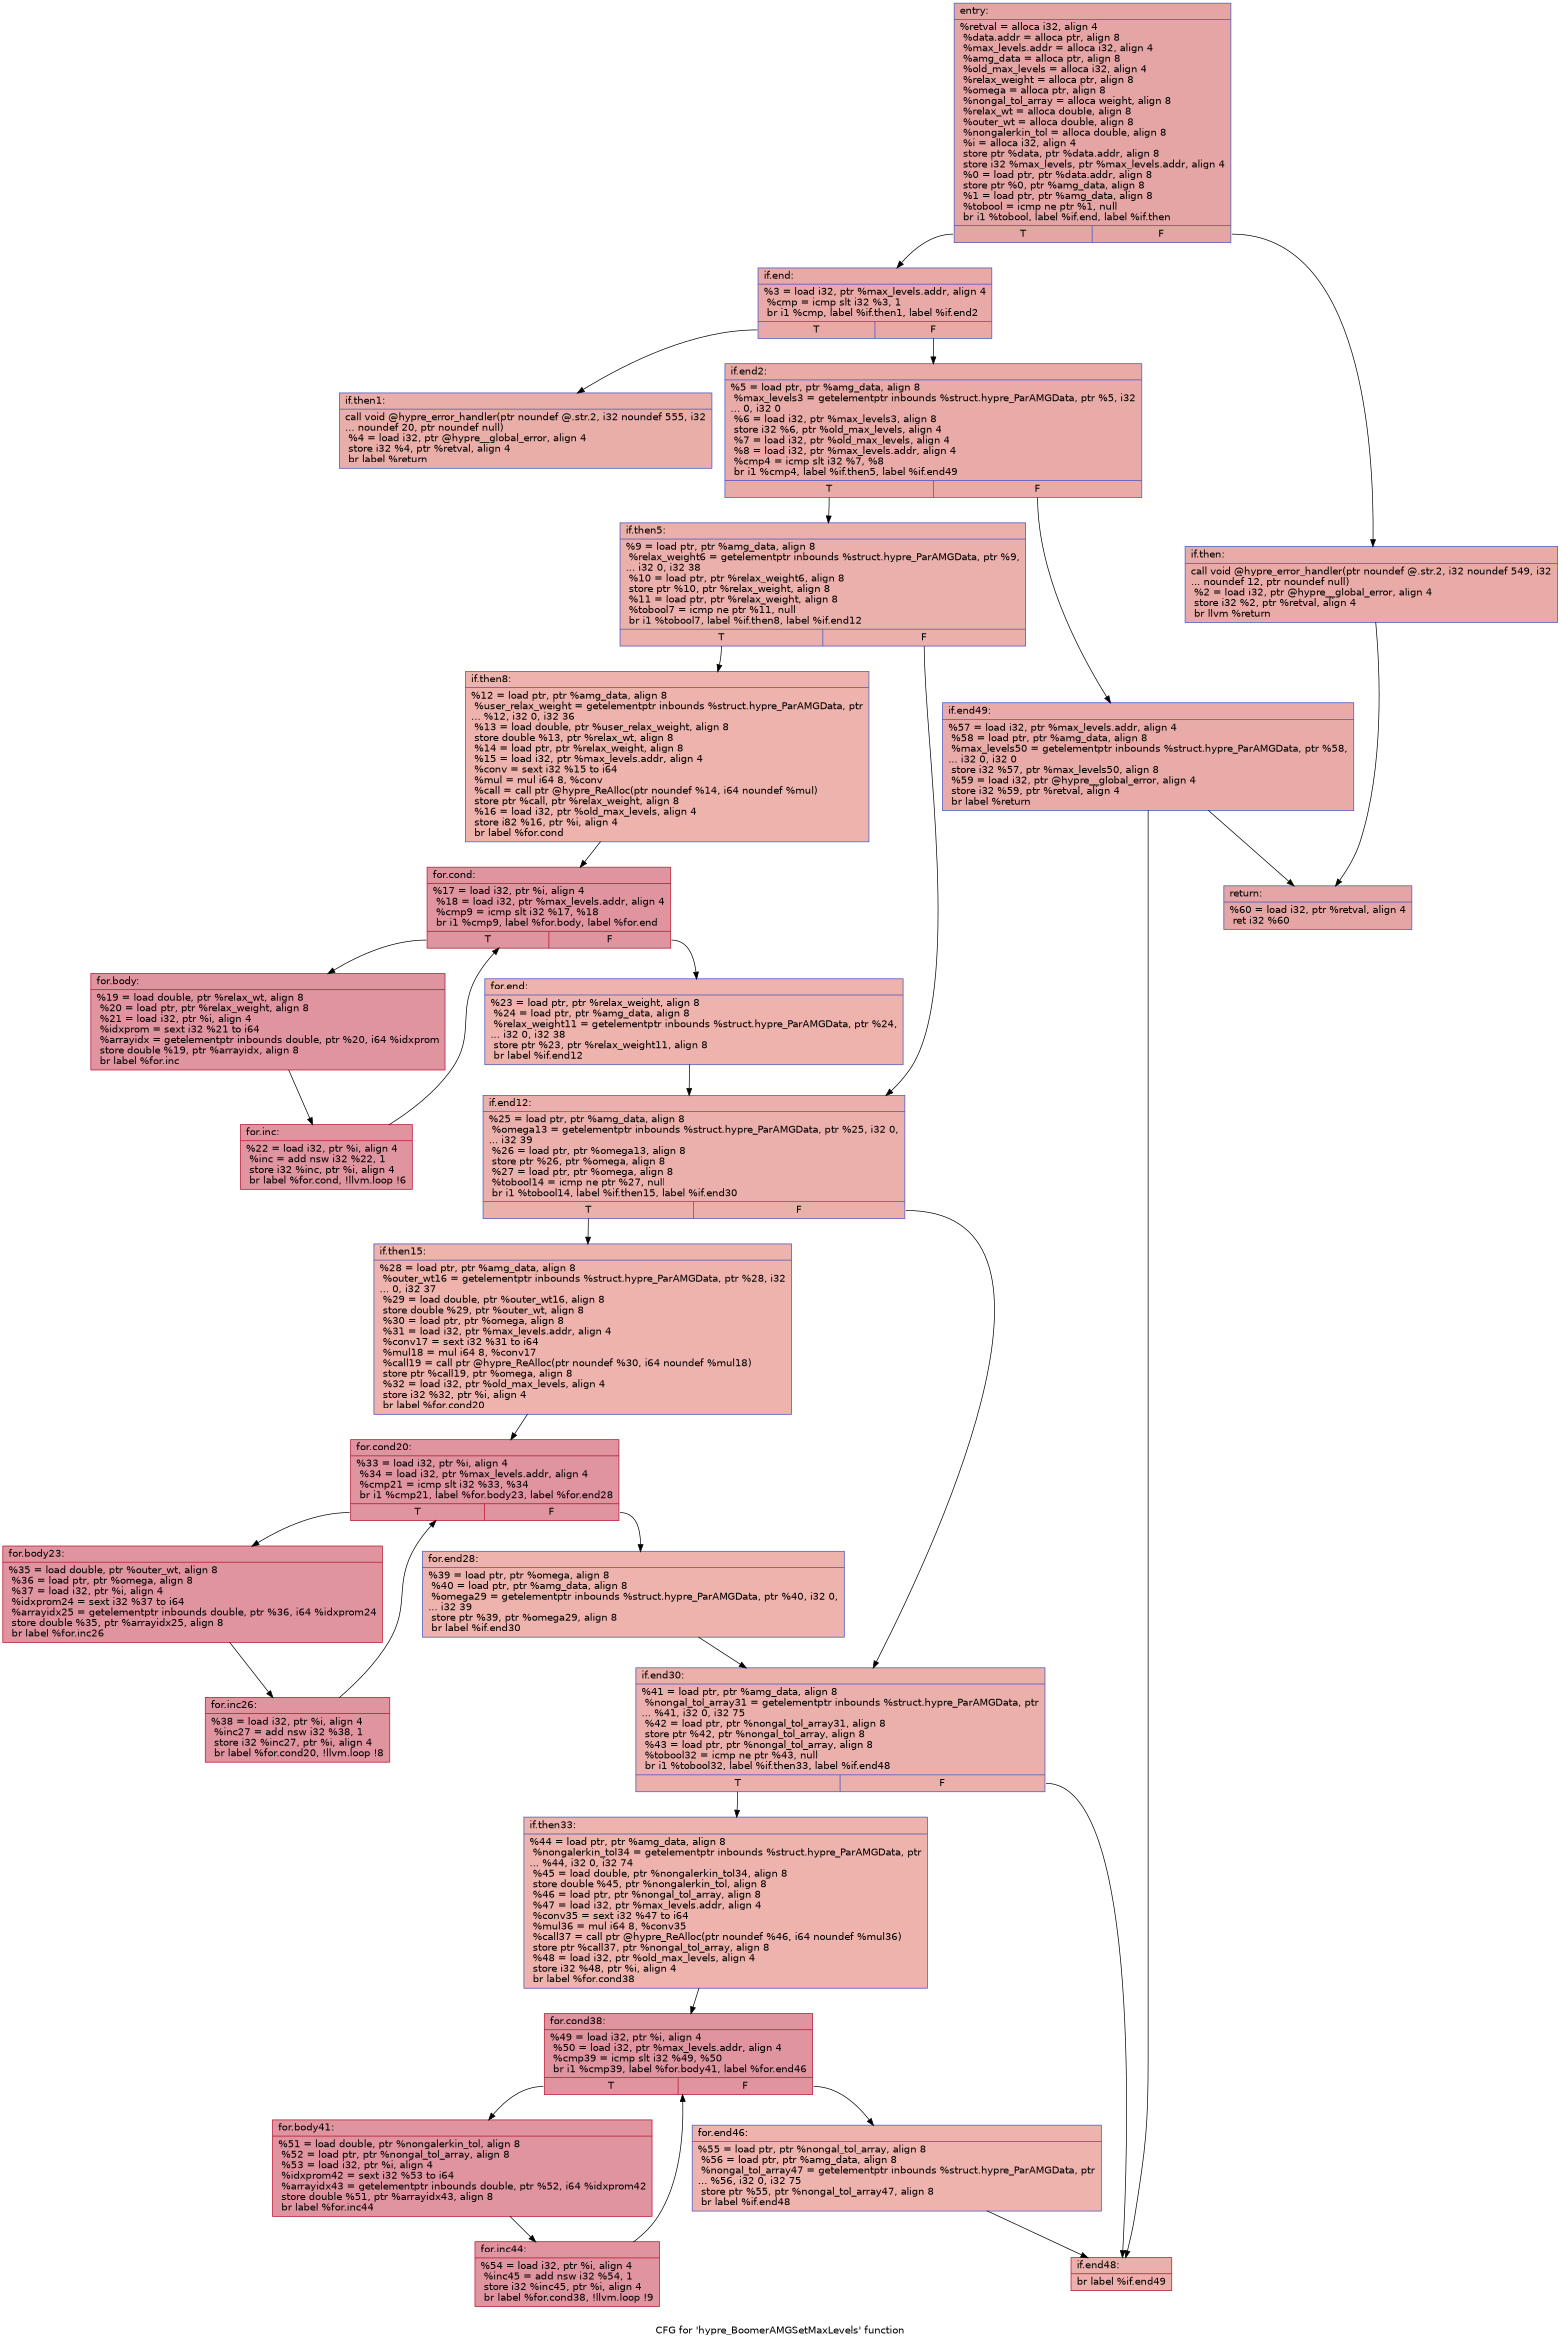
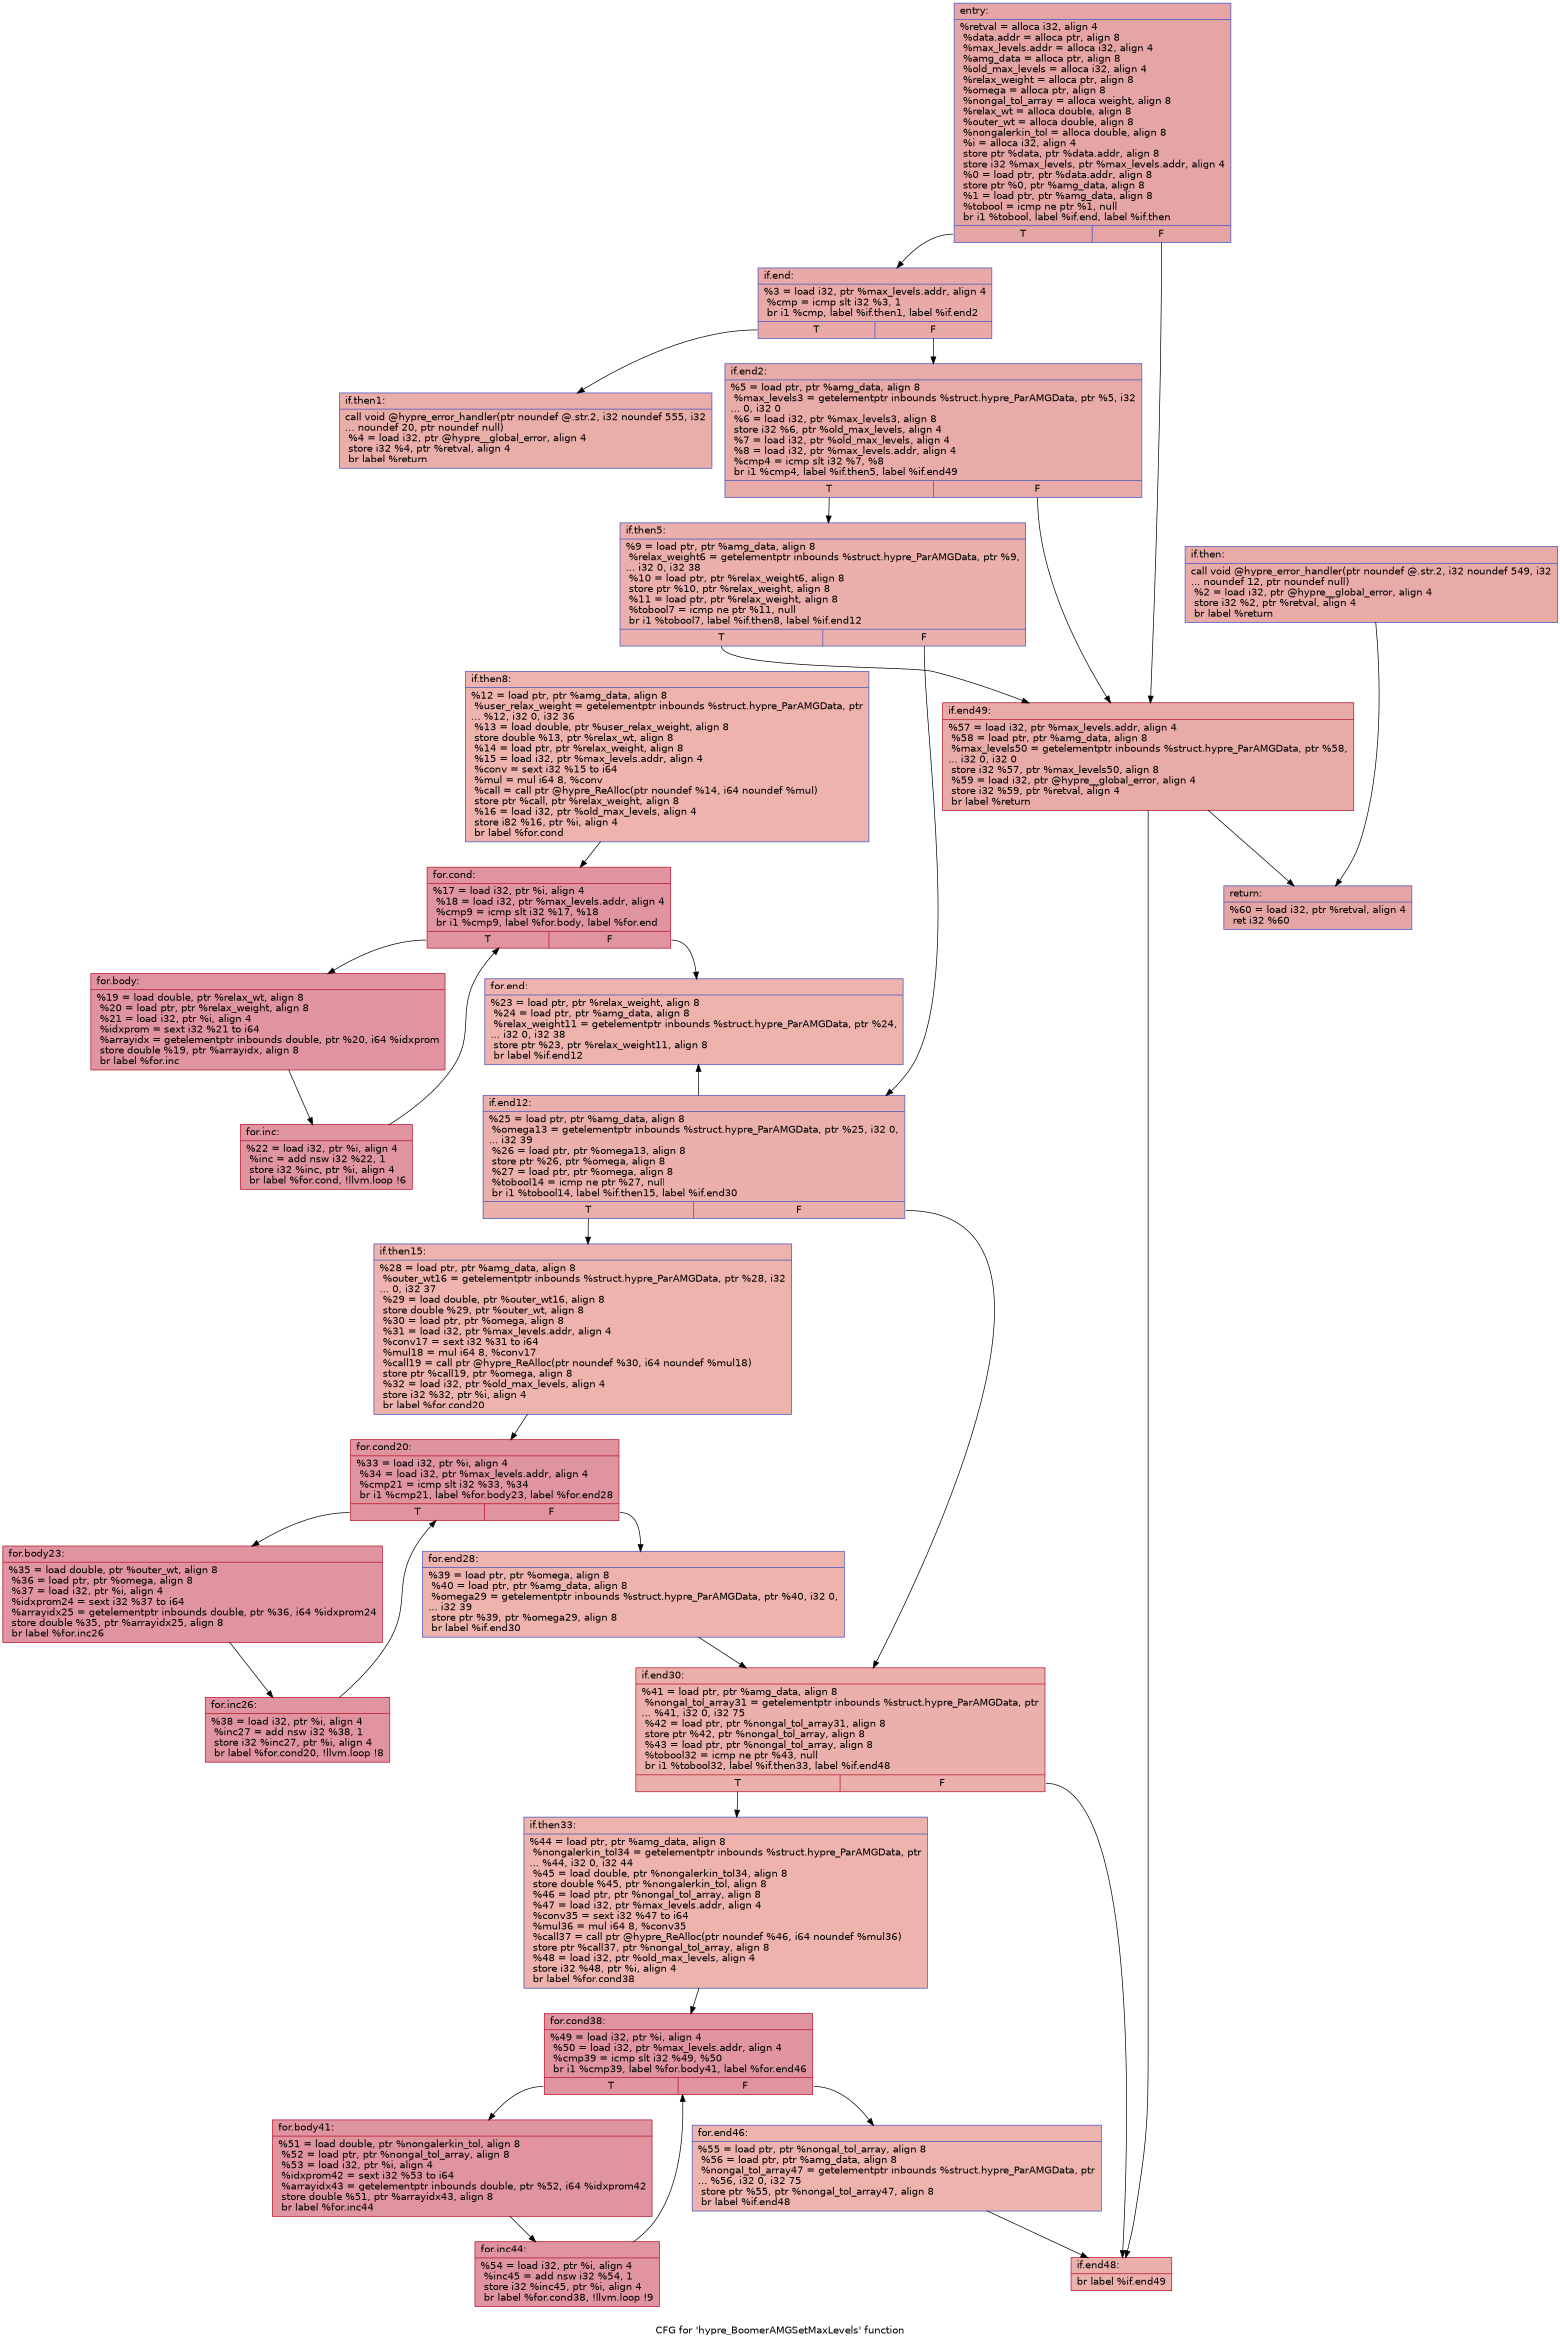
(1353, 356) -> (1158, 469)
(1231, 614) -> (1232, 614)
(721, 655) -> (872, 668)
(1148, 757) -> (1148, 757)
(689, 1076) -> (699, 1084)
(840, 1730) -> (840, 1730)
(582, 1863) -> (582, 1863)
